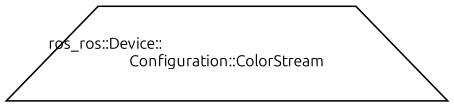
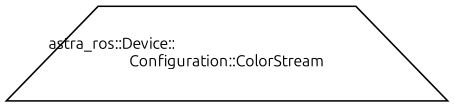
(227, 54) -> (227, 54)
